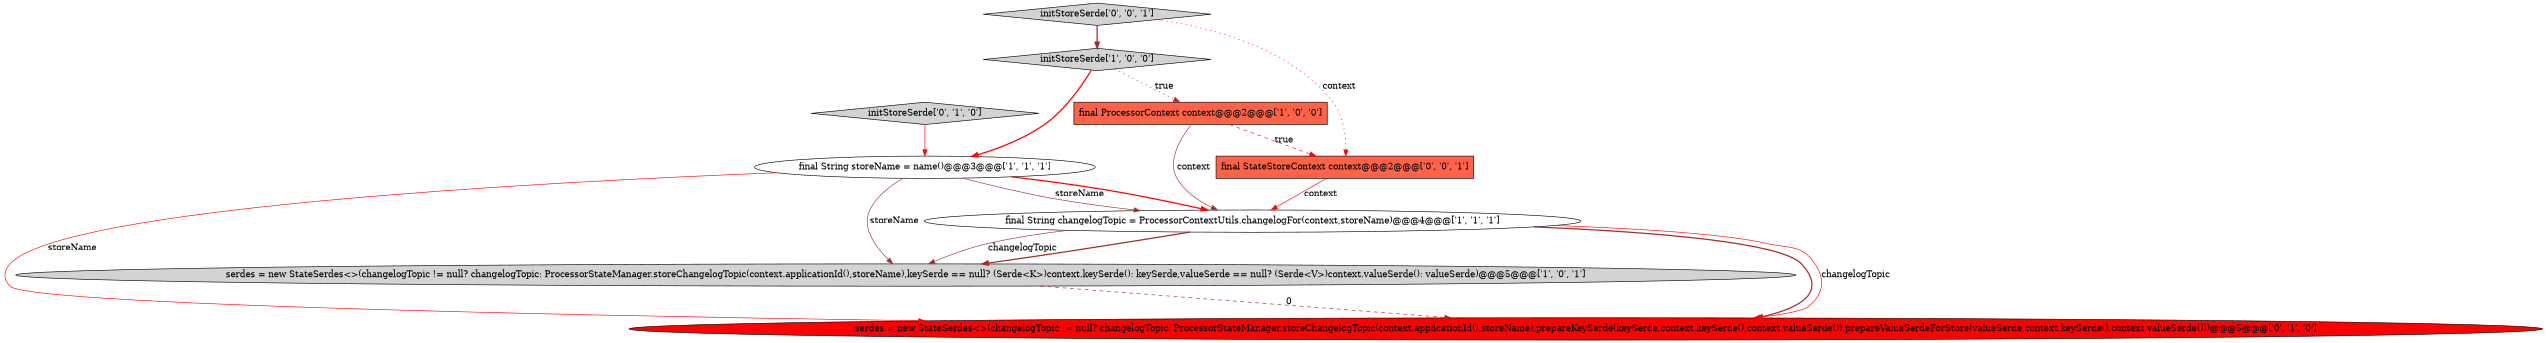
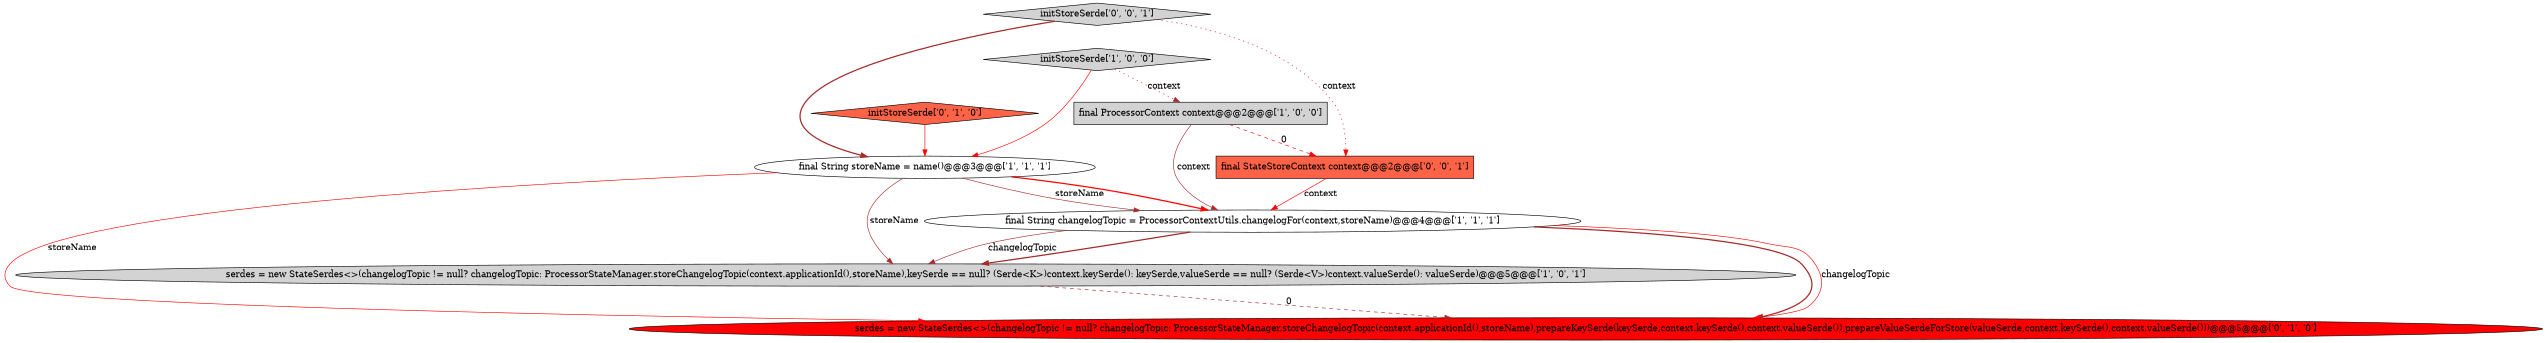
(1097, 34) -> (881, 61)
(1164, 86) -> (1164, 86)
(925, 113) -> (925, 113)
(1201, 113) -> (1201, 113)
(1044, 125) -> (1044, 125)
(1284, 140) -> (1284, 140)
